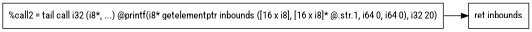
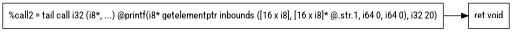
(499, 16) -> (489, 16)
